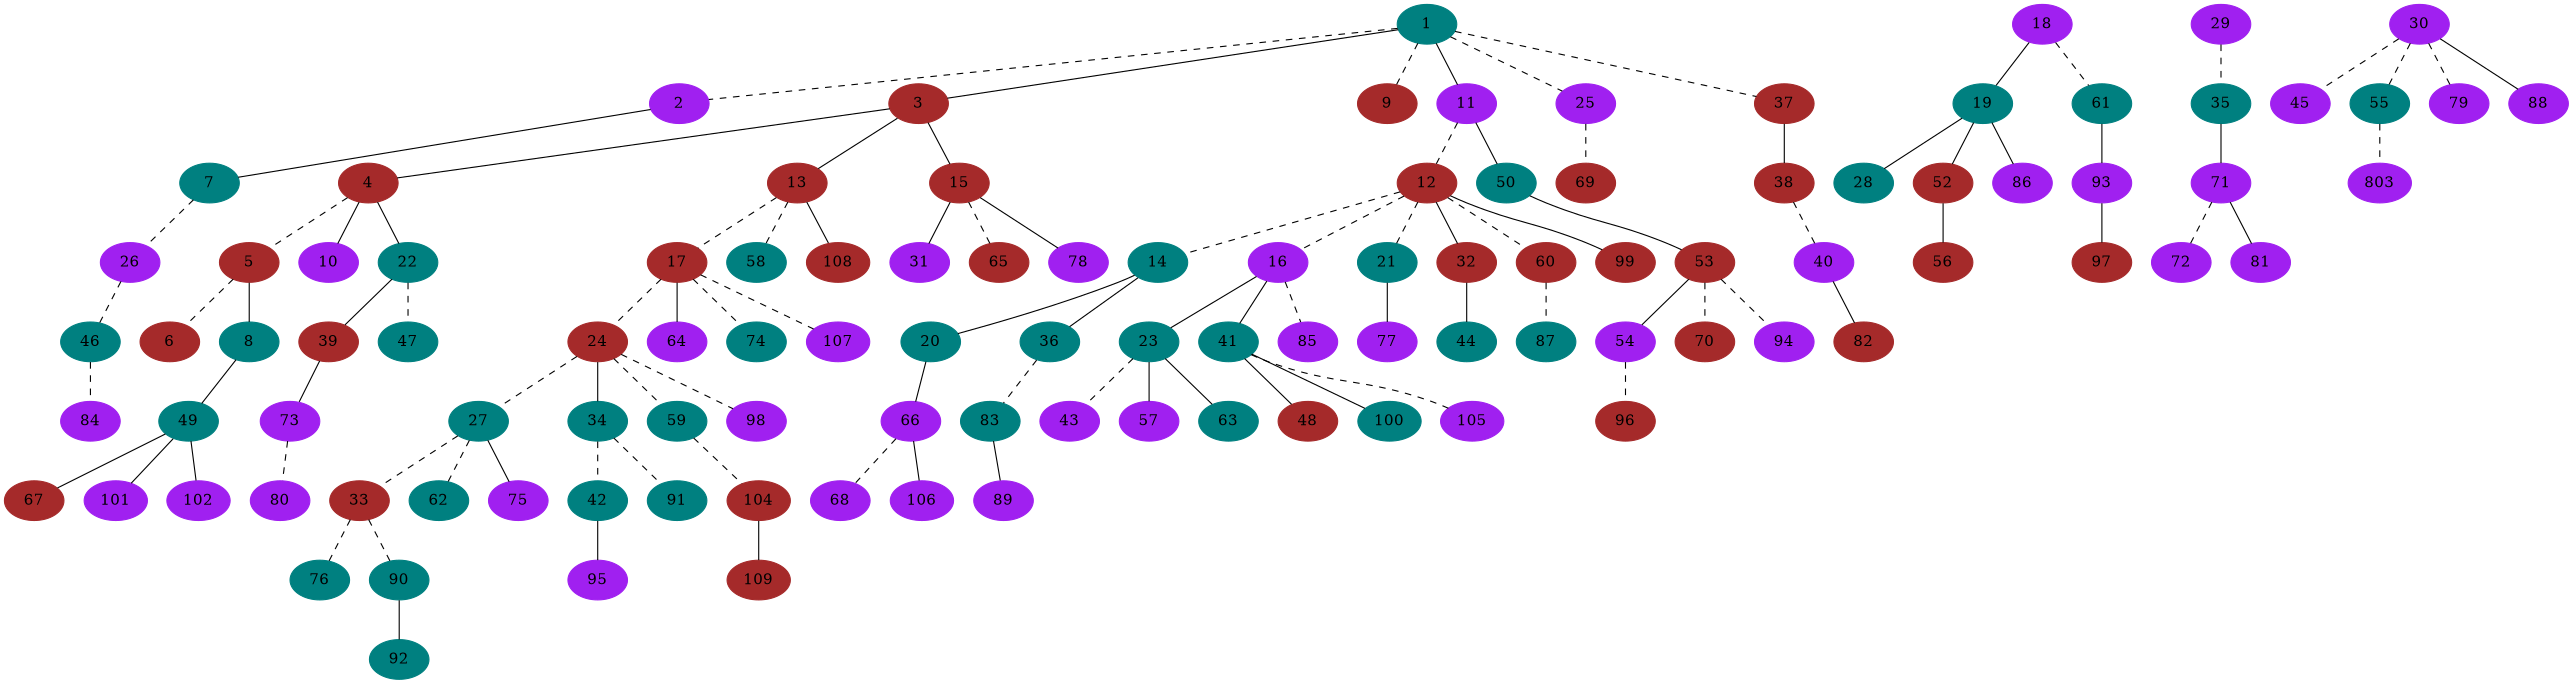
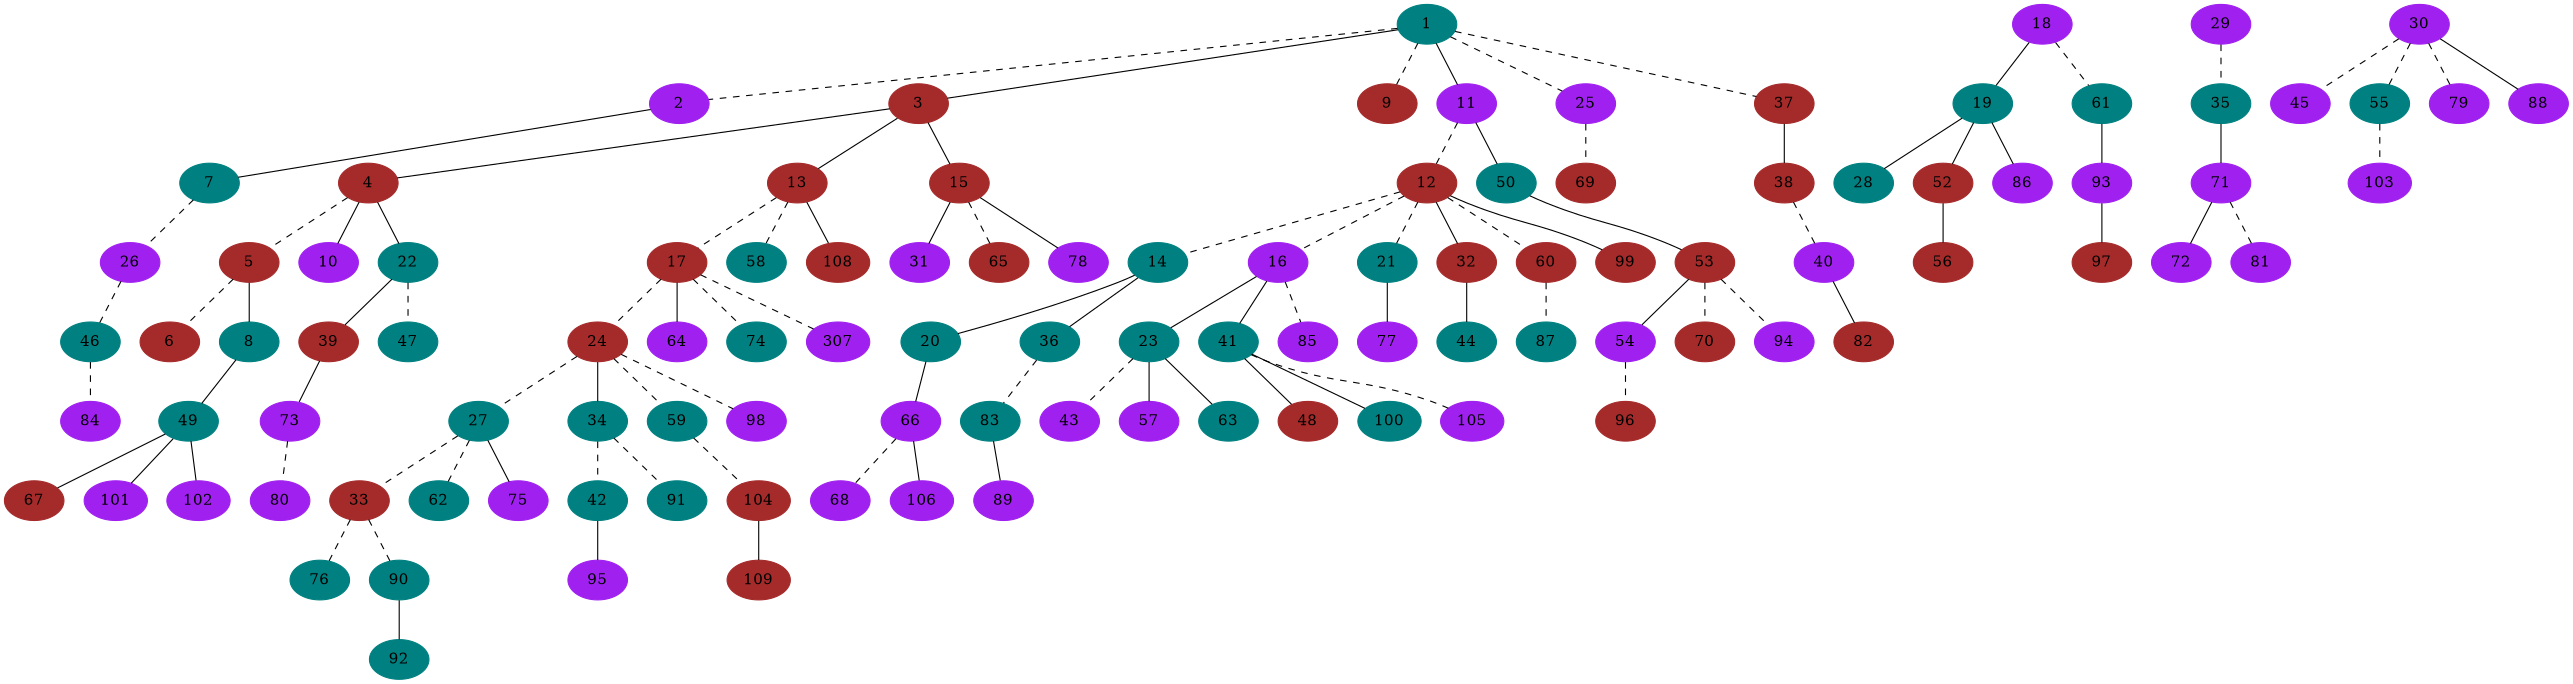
(2380, 183) -> (2380, 183)
(2201, 223) -> (2201, 223)
(2241, 223) -> (2241, 223)
(838, 342) -> (838, 342)
